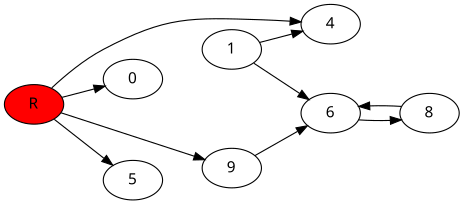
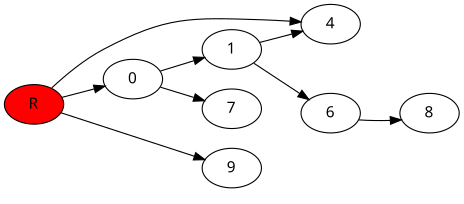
none -> (177, 66)
(386, 106) -> none
none -> (232, 109)
(276, 143) -> none
(133, 180) -> none
